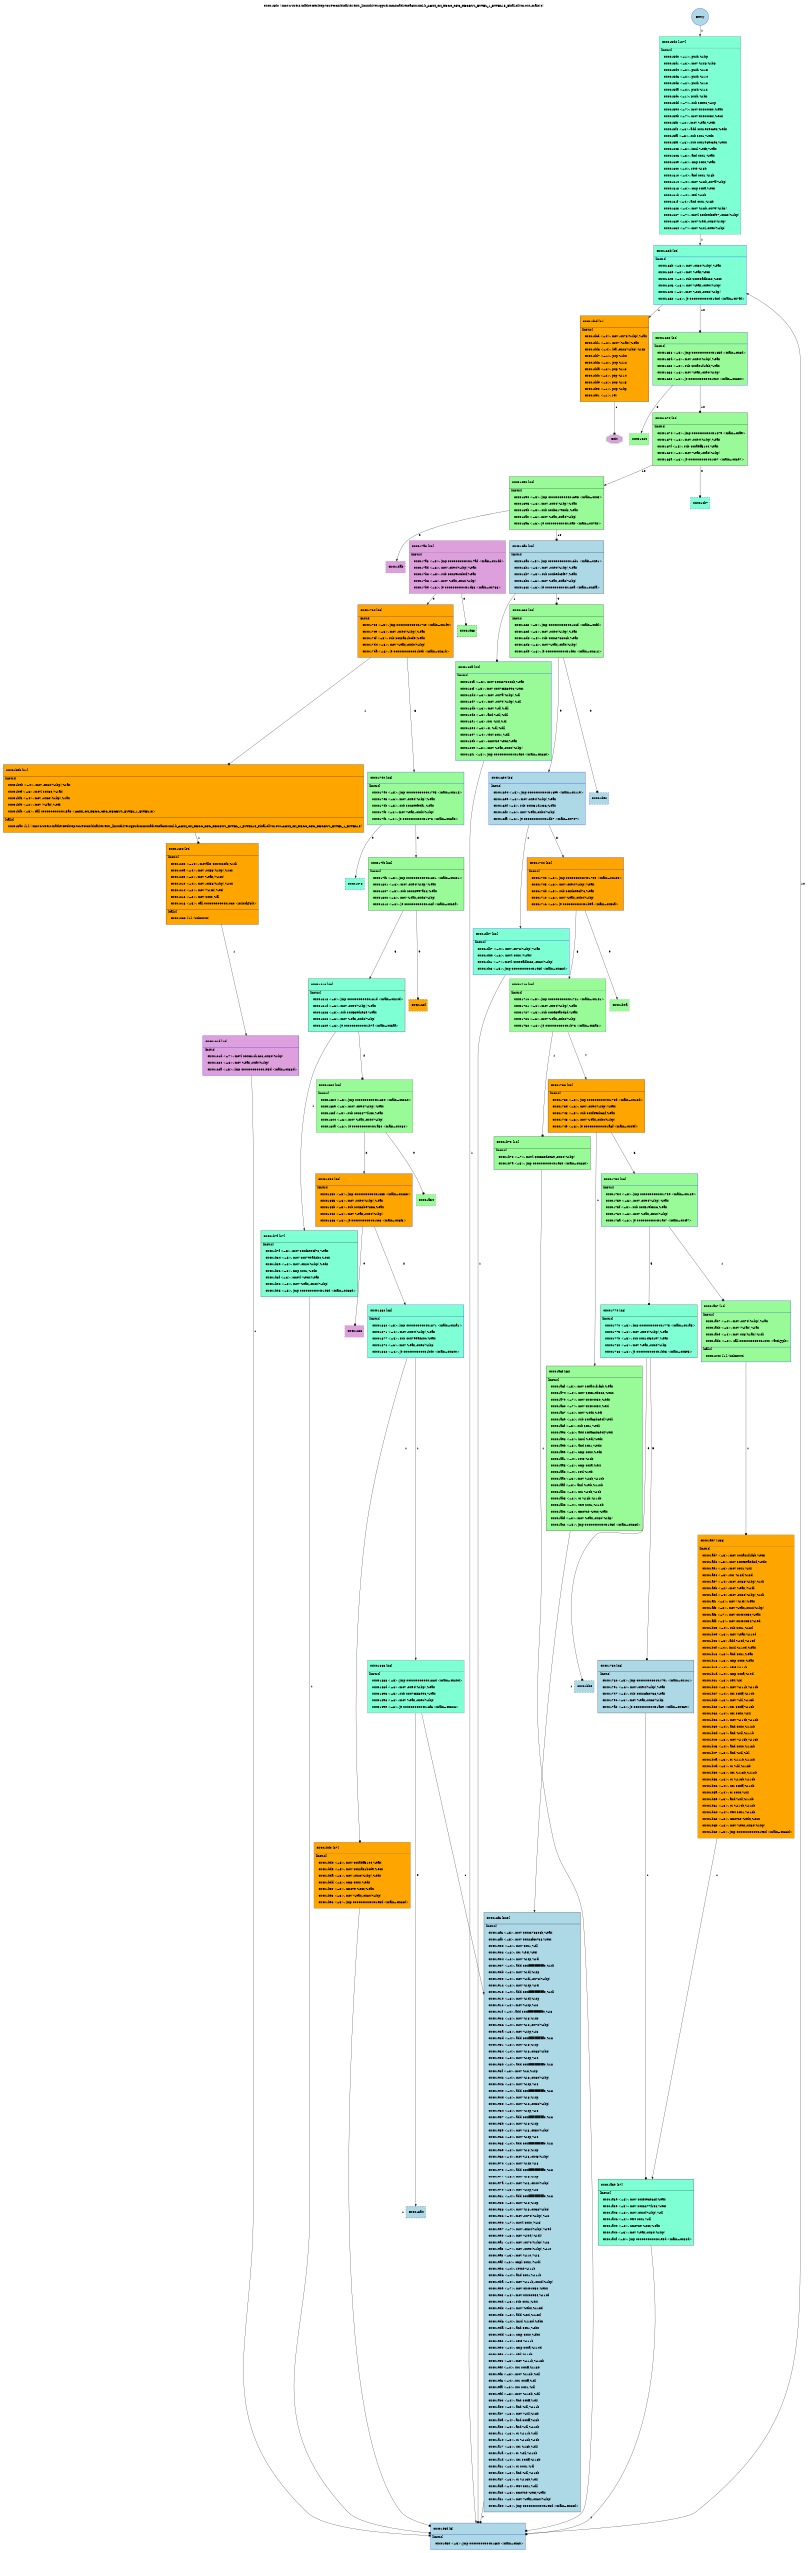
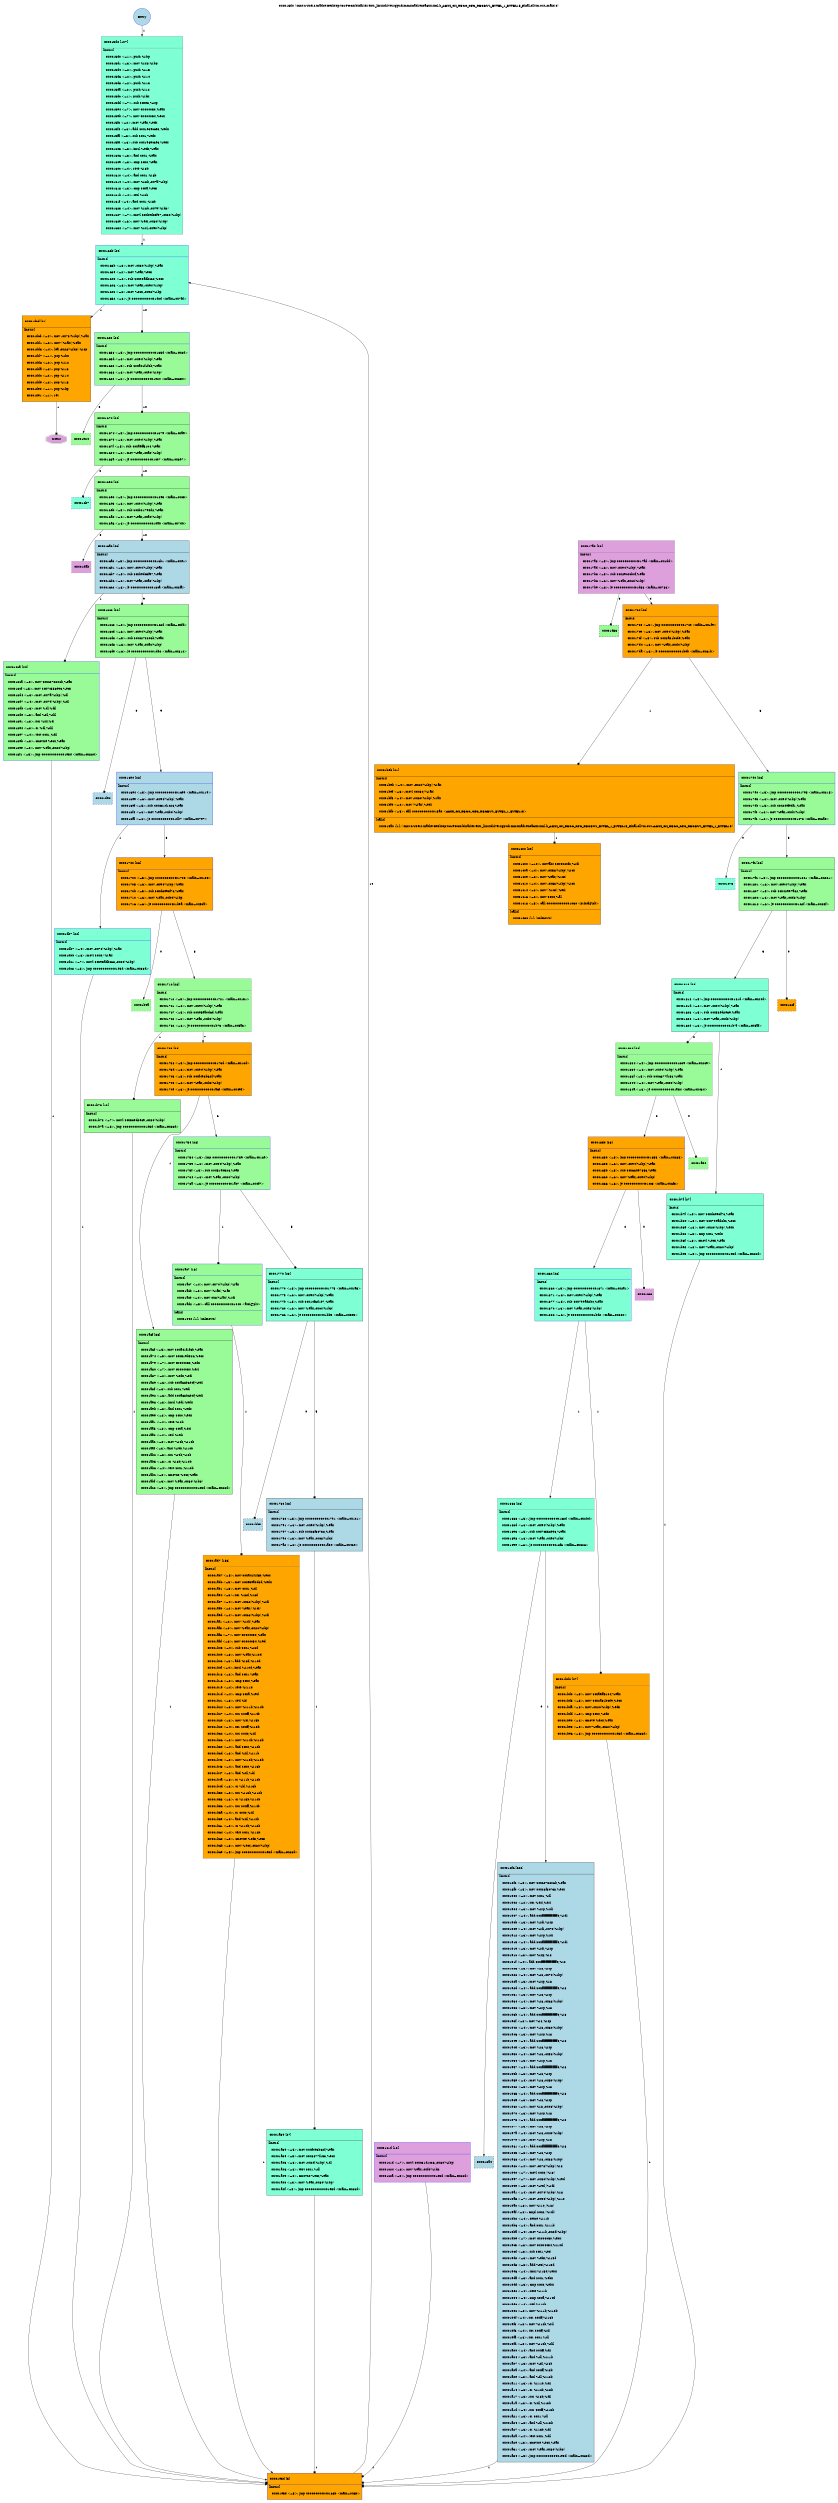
(614, 439) -> (56, 439)
(234, 979) -> none
(546, 1720) -> (142, 2009)
(685, 2008) -> (219, 2170)
(482, 2518) -> (489, 2468)
(478, 2536) -> (315, 2486)
